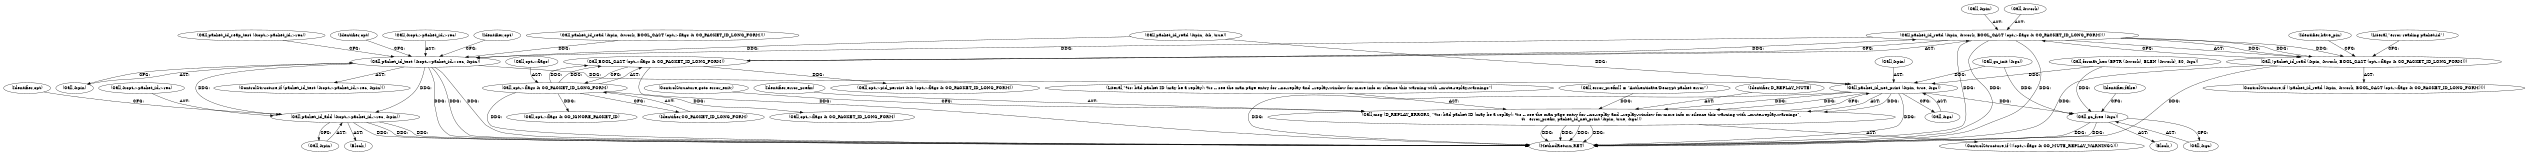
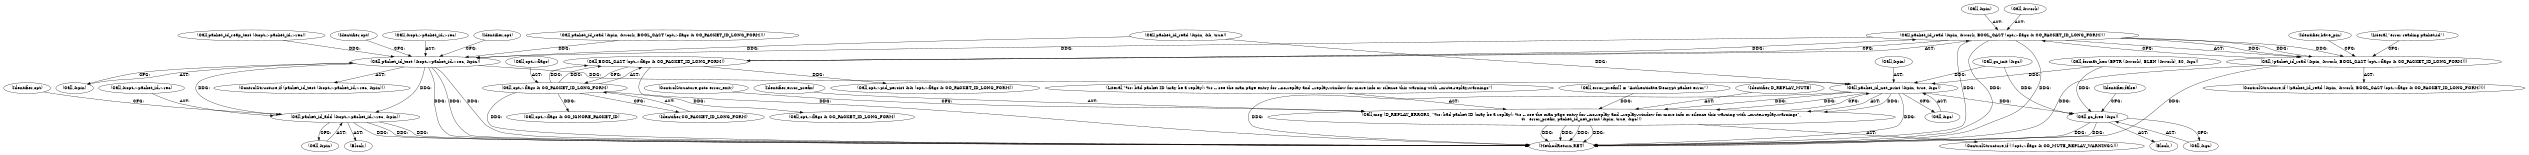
(355, 49) -> (355, 49)
